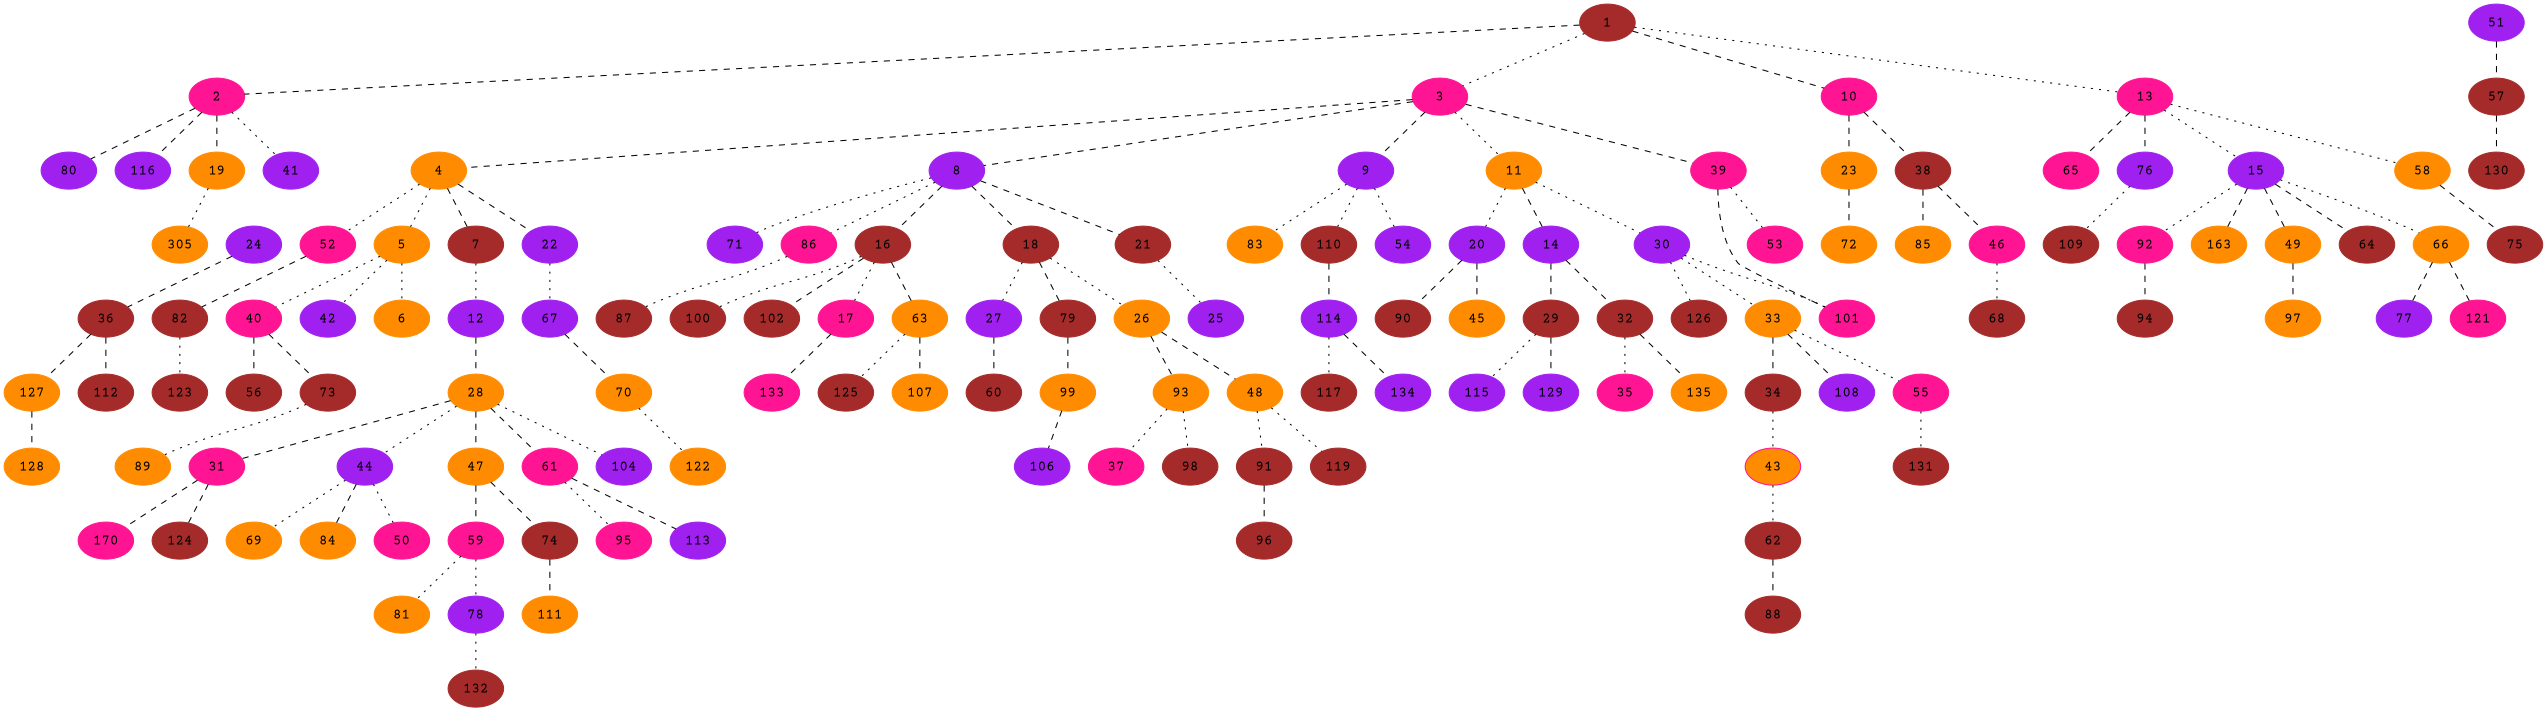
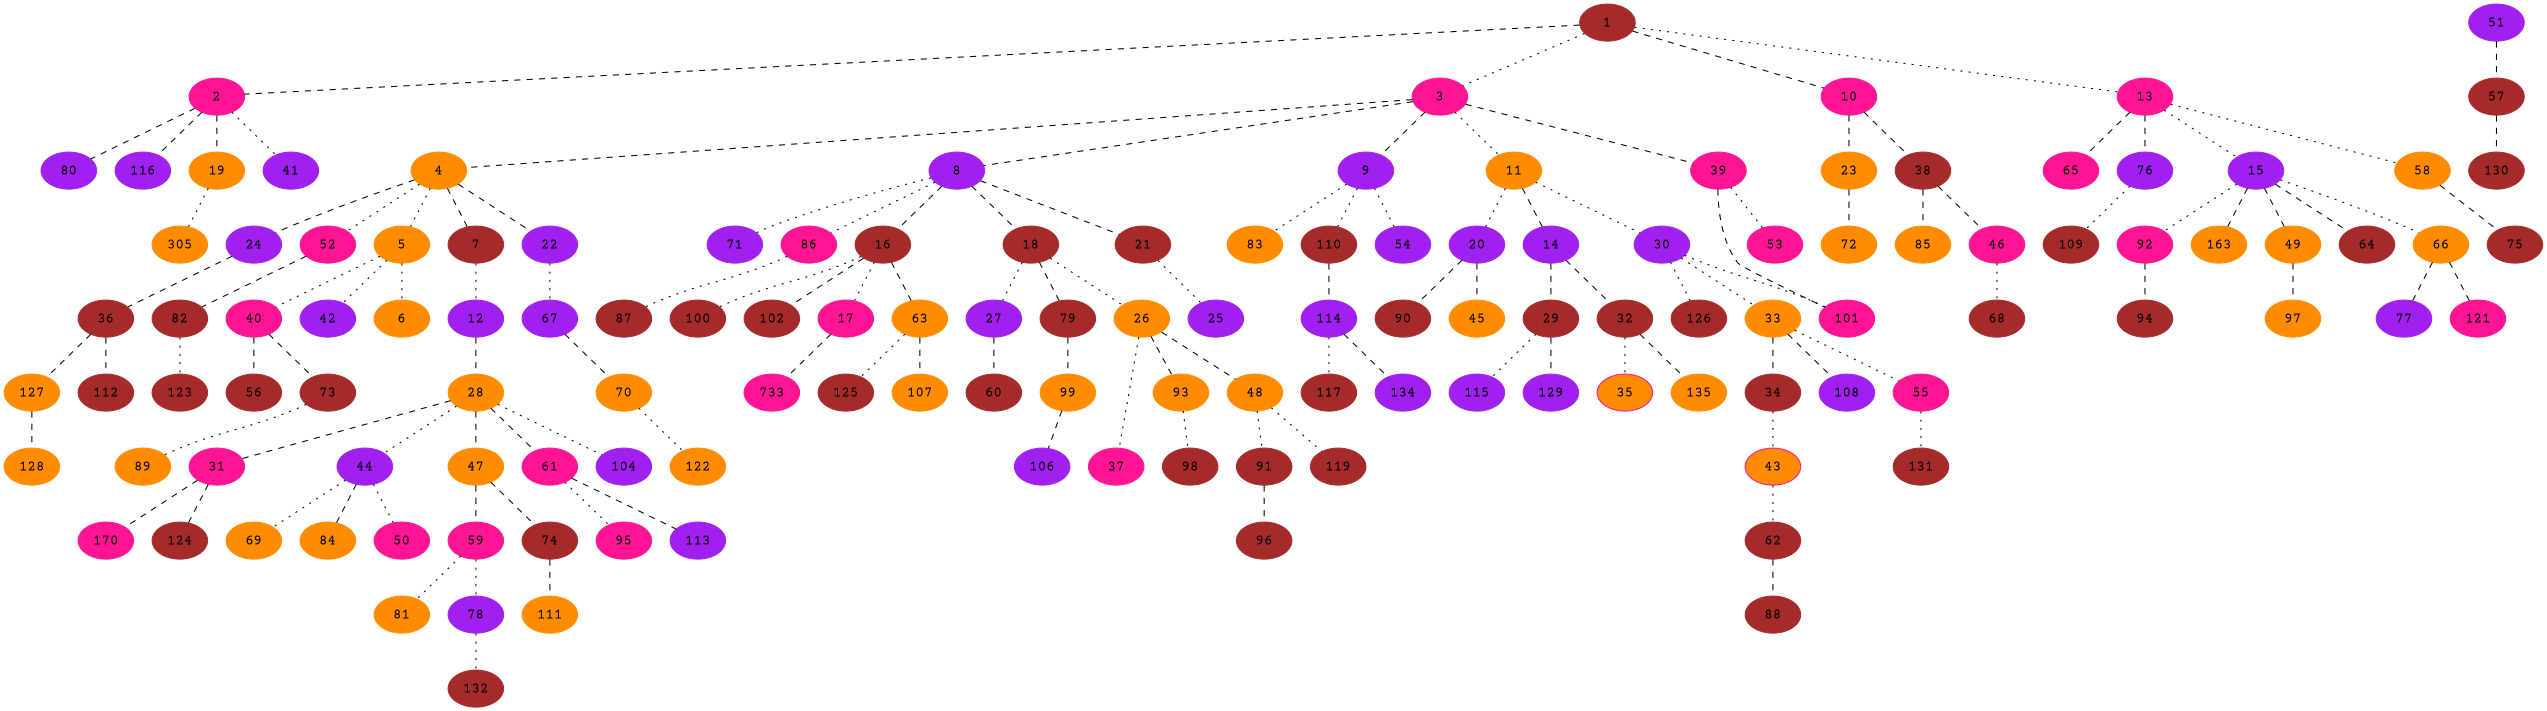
none -> (345, 205)
(772, 393) -> (772, 393)
(1625, 393) -> (1625, 393)
(1148, 430) -> (1129, 393)
